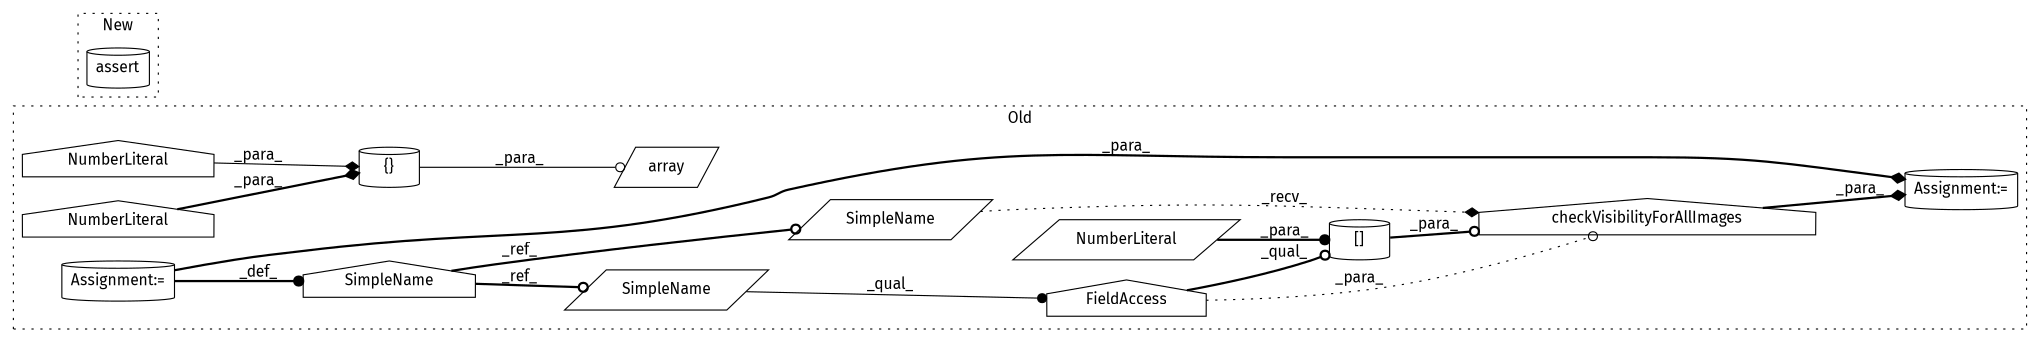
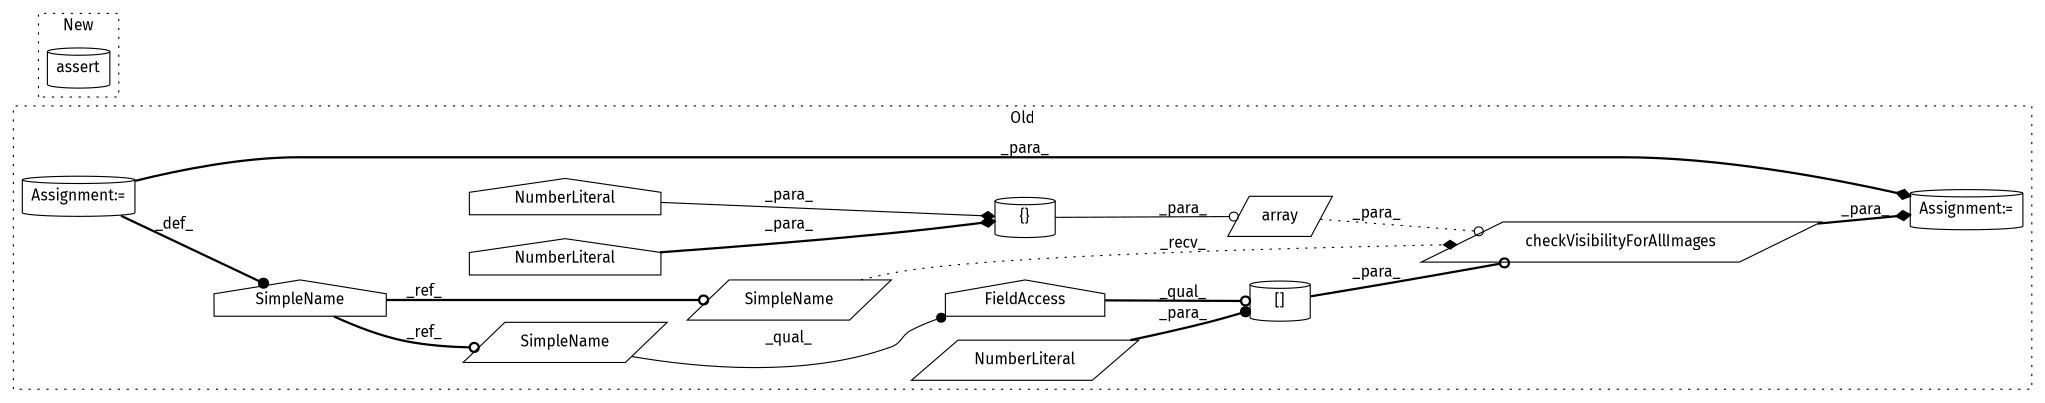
(1647, 219) -> (1621, 242)
(1400, 285) -> (1397, 225)
